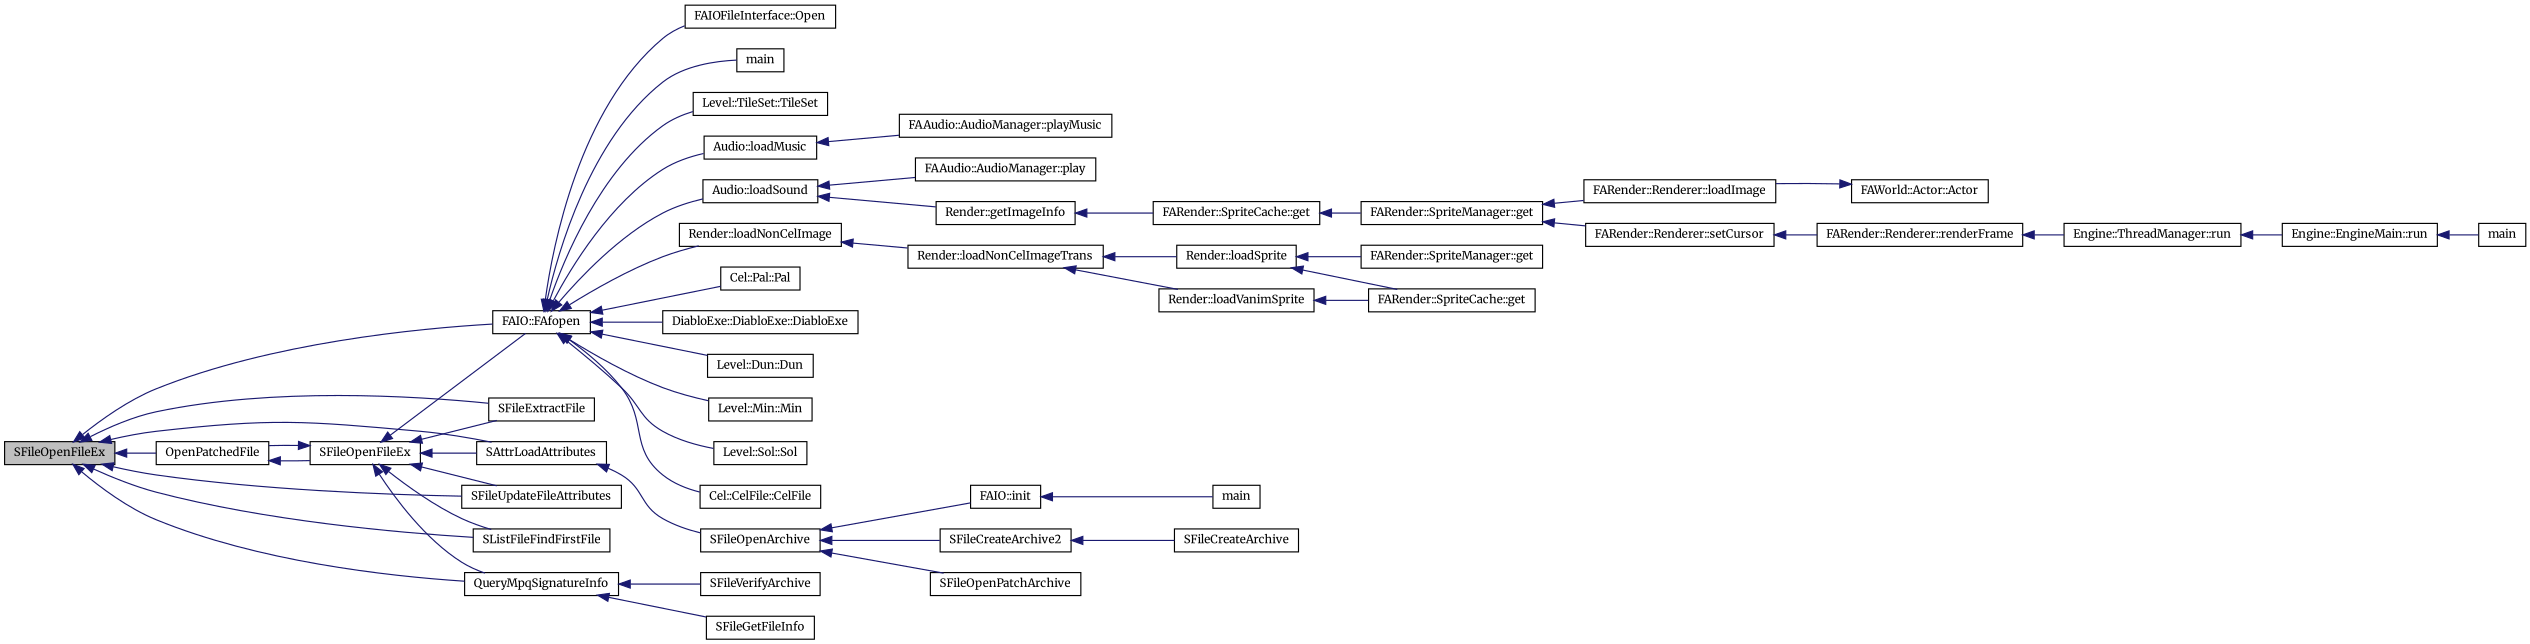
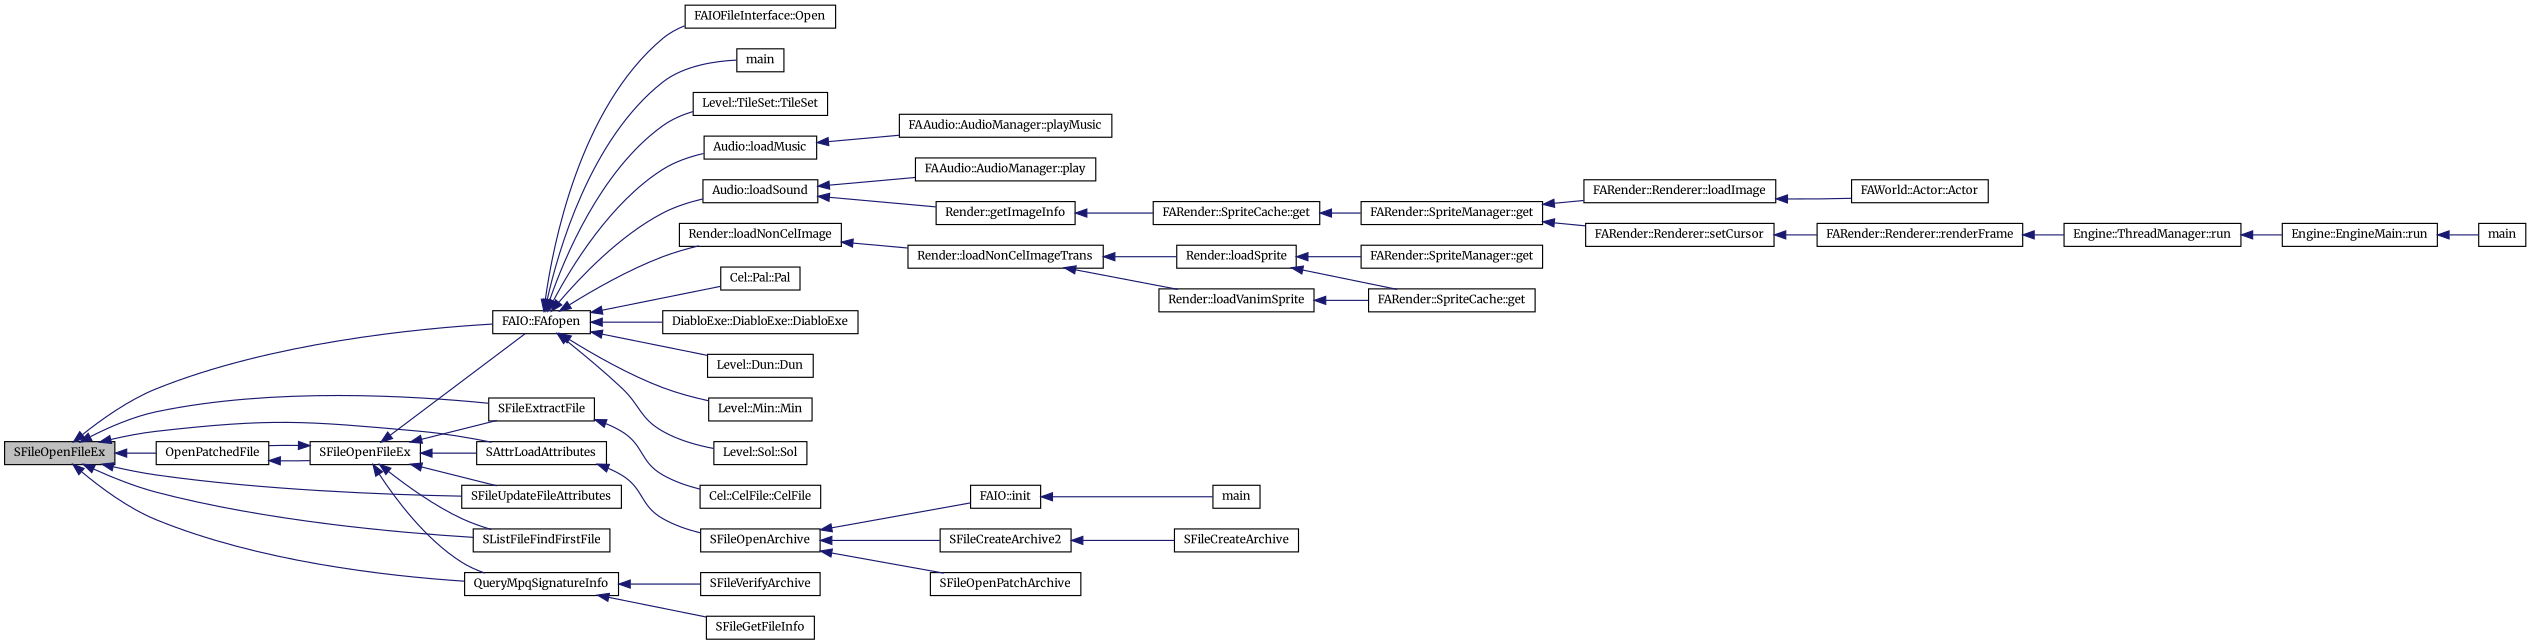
(1808, 184) -> (1819, 199)
(636, 419) -> (648, 463)
